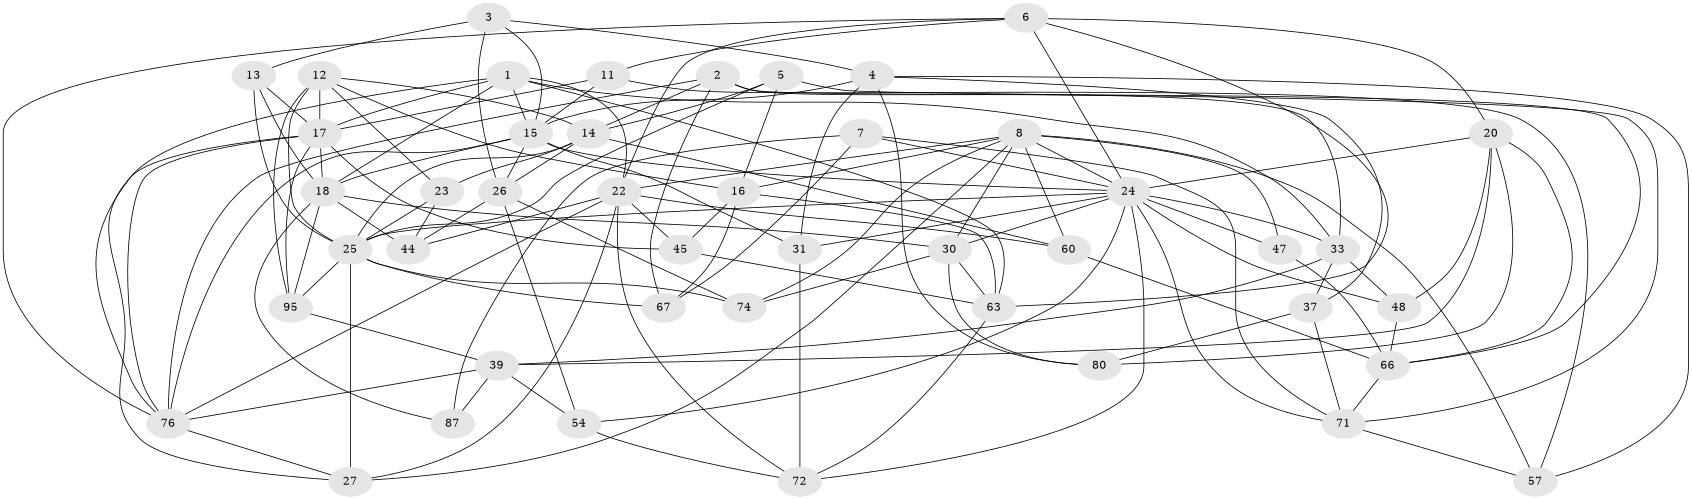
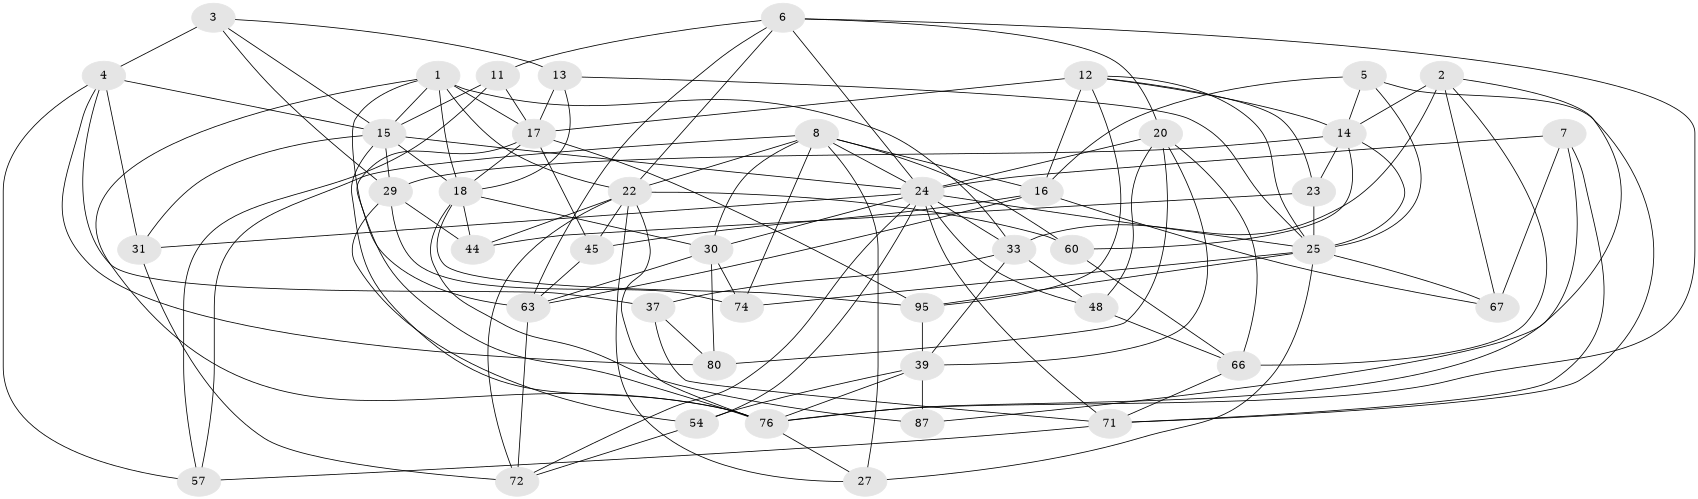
(500, 192) -> (391, 192)
(1280, 250) -> none
(124, 318) -> none
